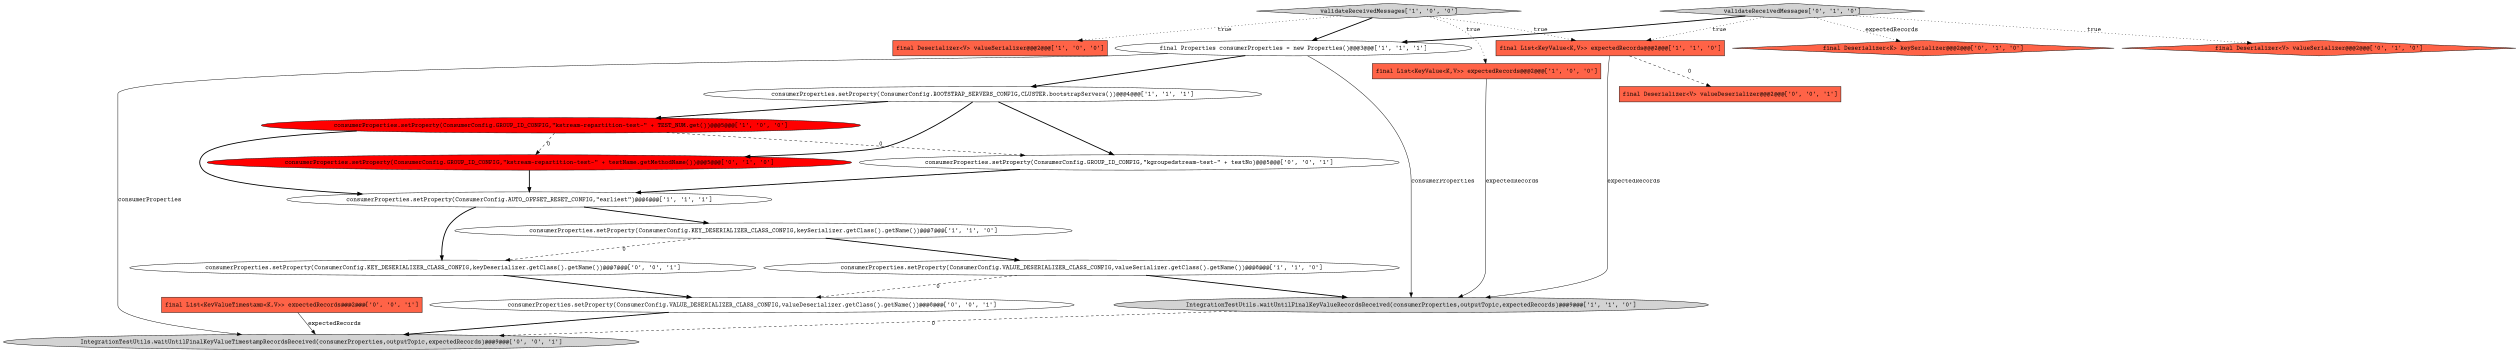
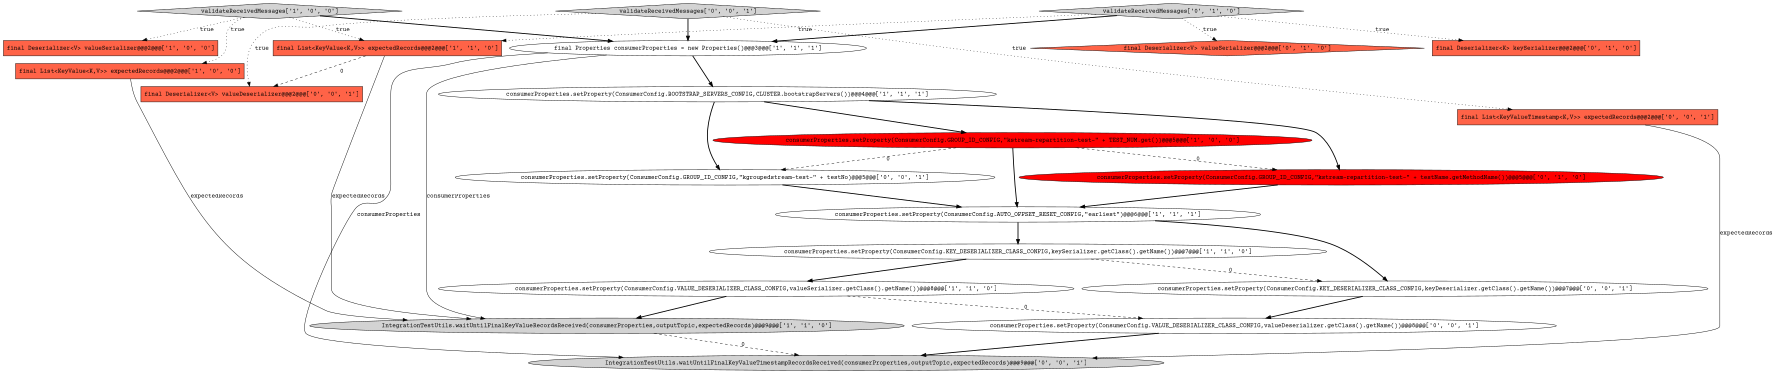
none -> (688, 11)
(1892, 30) -> (1383, 30)
(1923, 48) -> (1536, 48)
